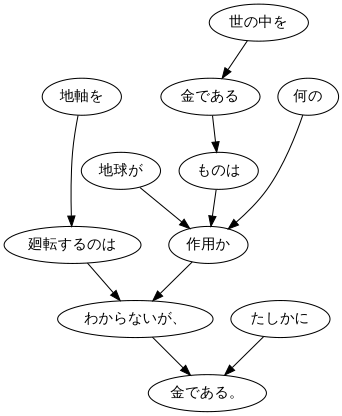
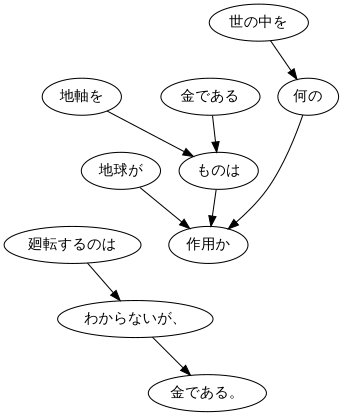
(238, 55) -> (281, 56)
(72, 165) -> (146, 131)
(176, 278) -> none
(280, 319) -> none
